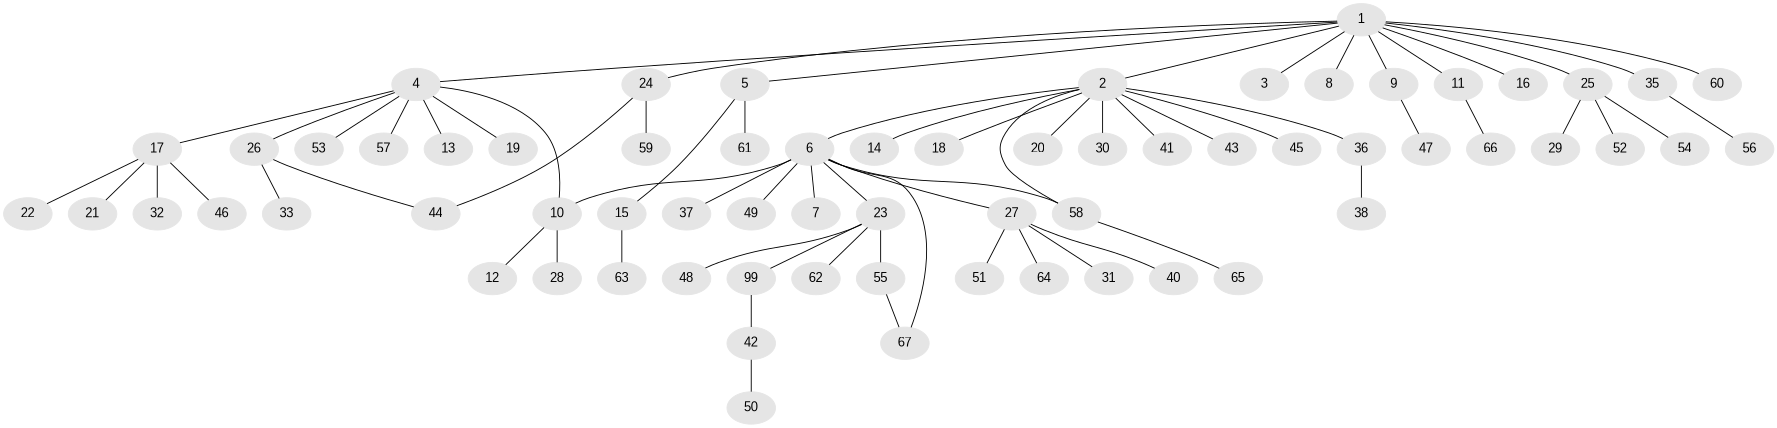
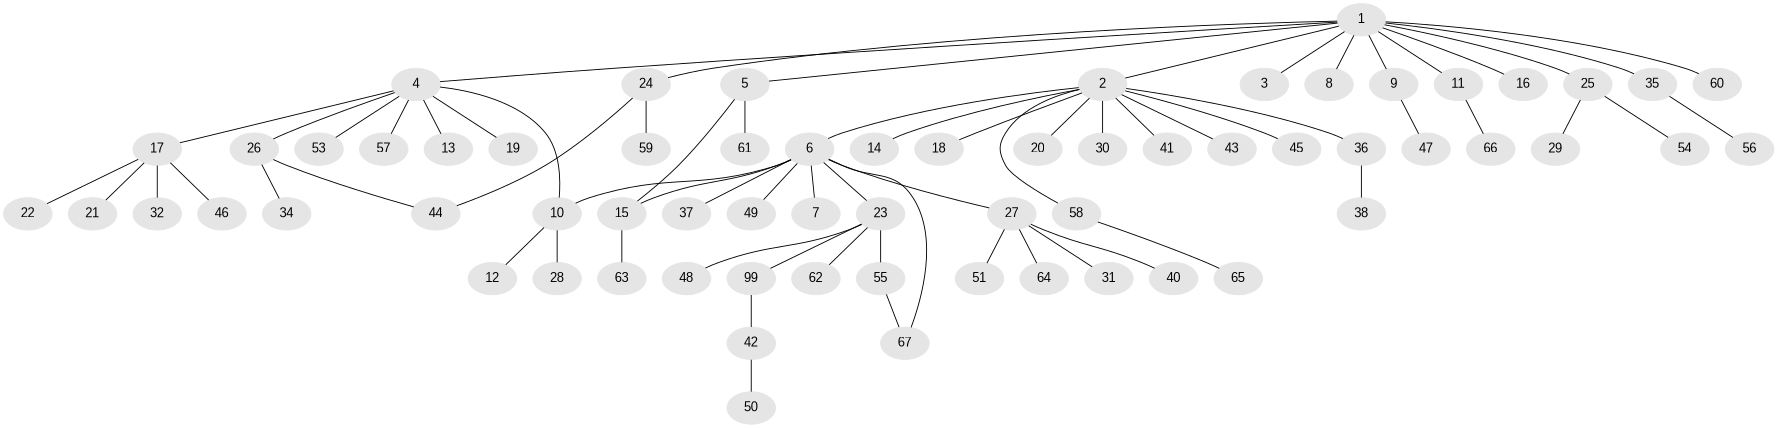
(1620, 149) -> none
(943, 182) -> (689, 187)
(287, 214) -> (287, 214)
